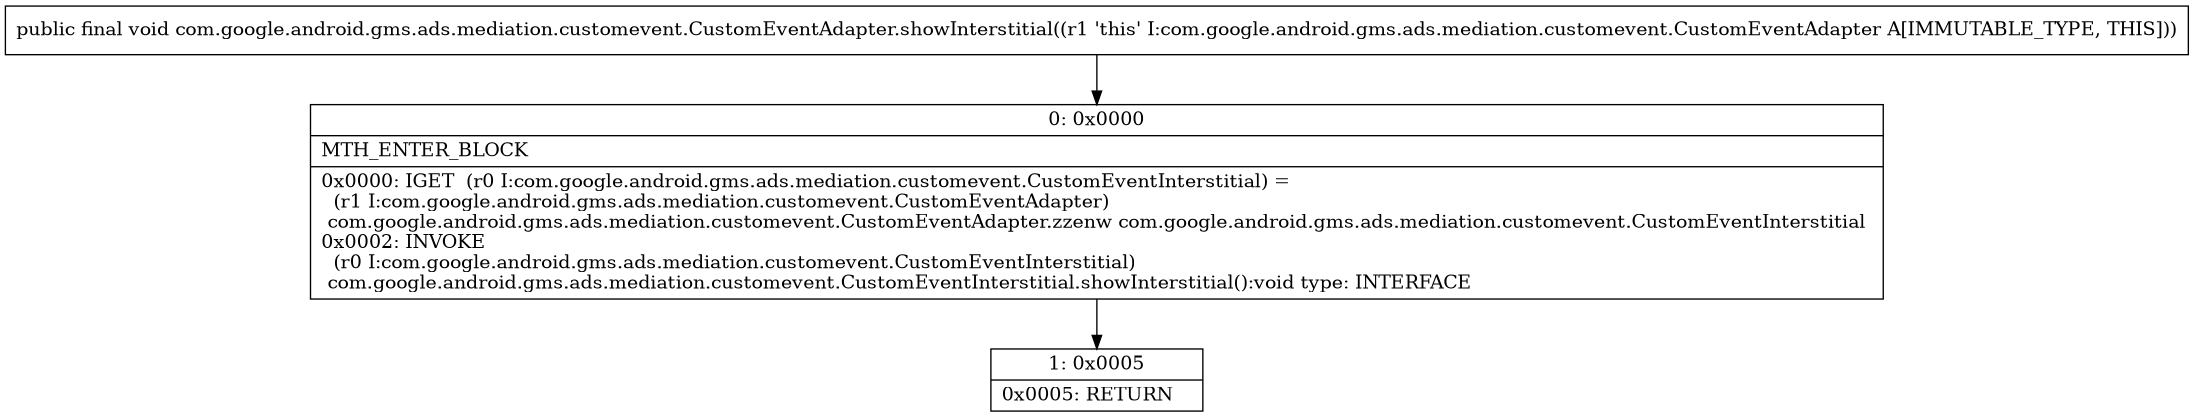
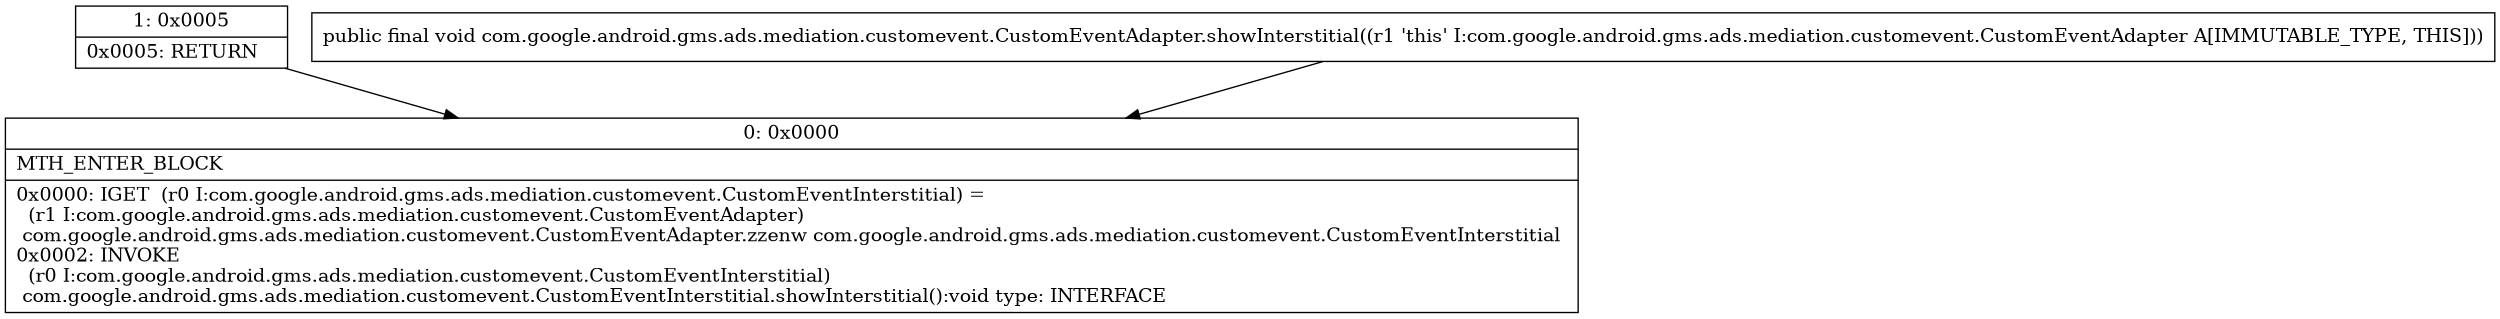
(1097, 317) -> (365, 91)
